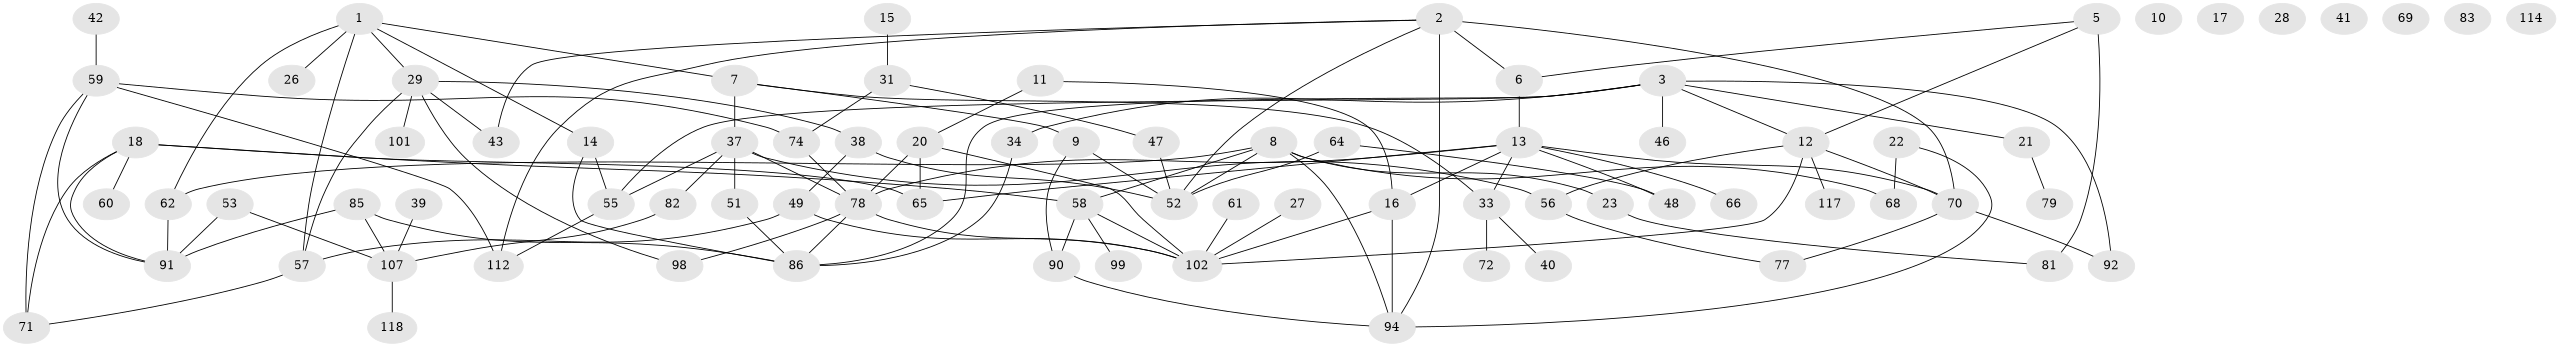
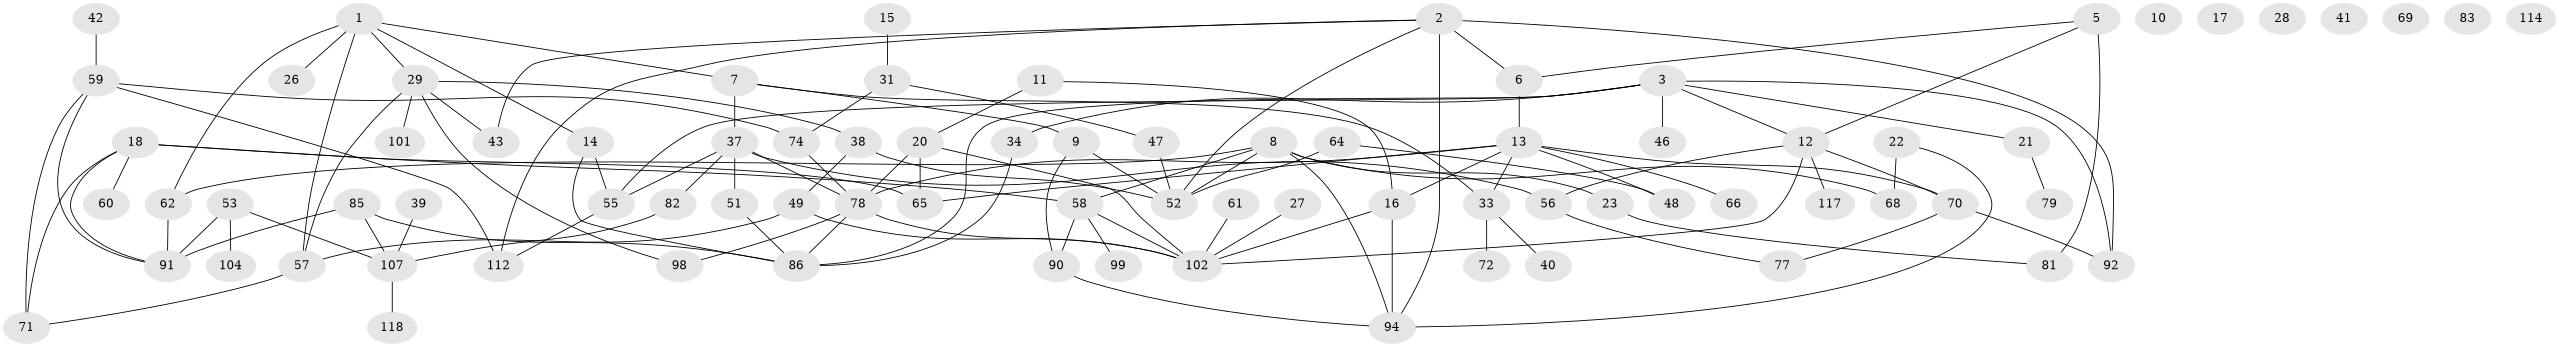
(1734, 60) -> (1844, 57)
none -> (231, 266)
